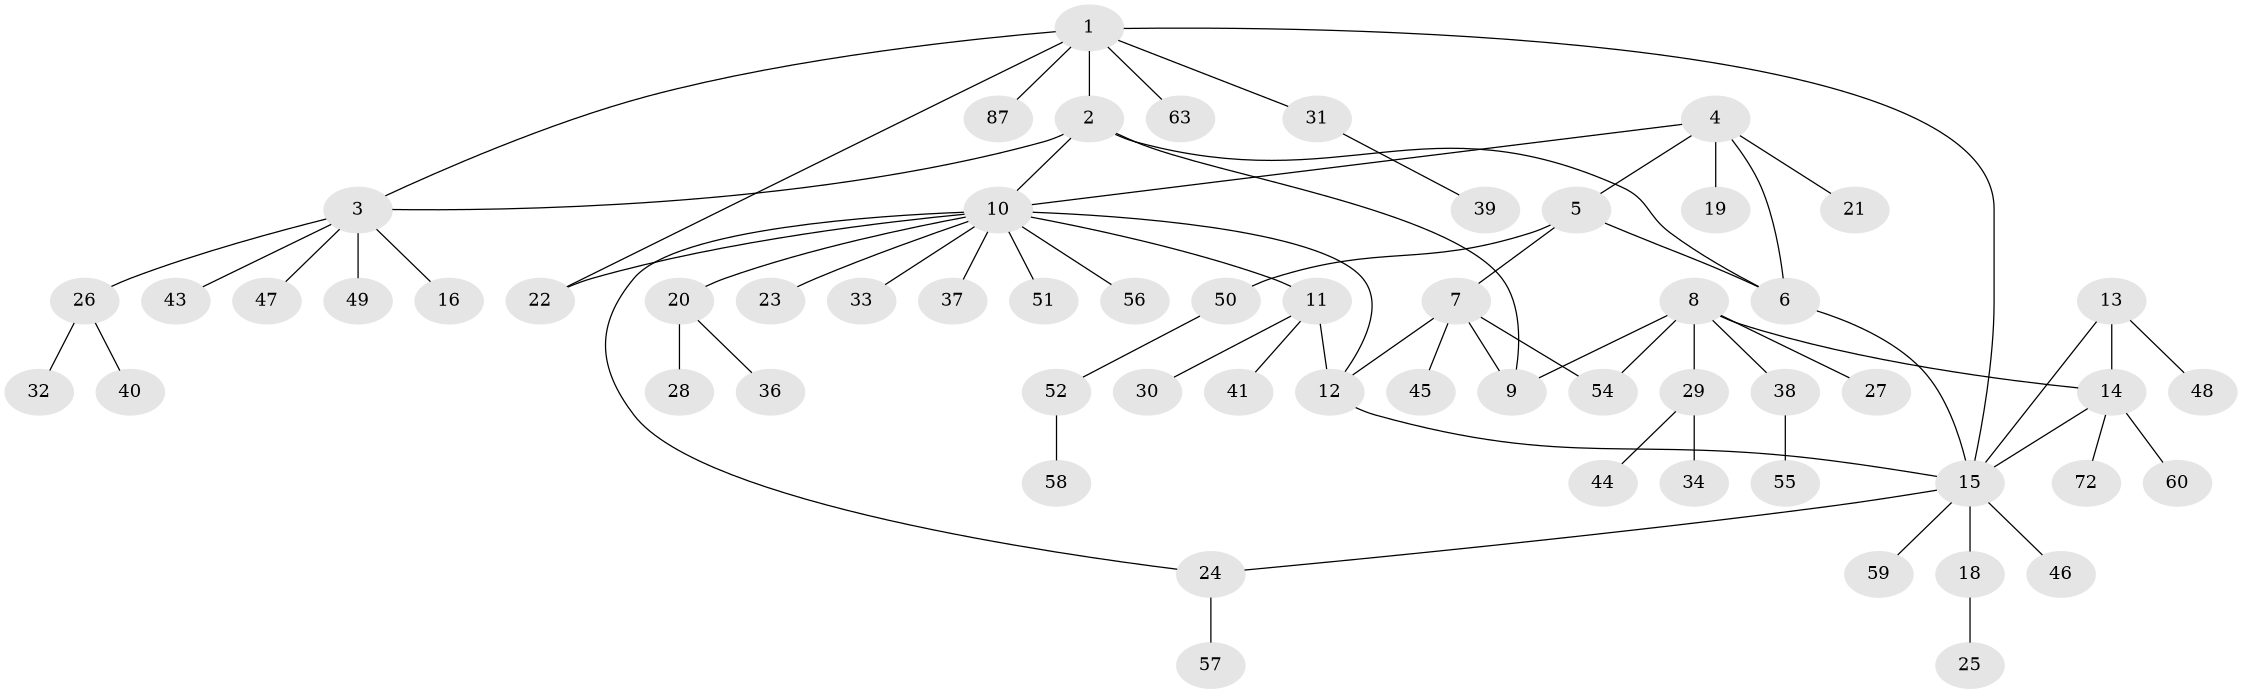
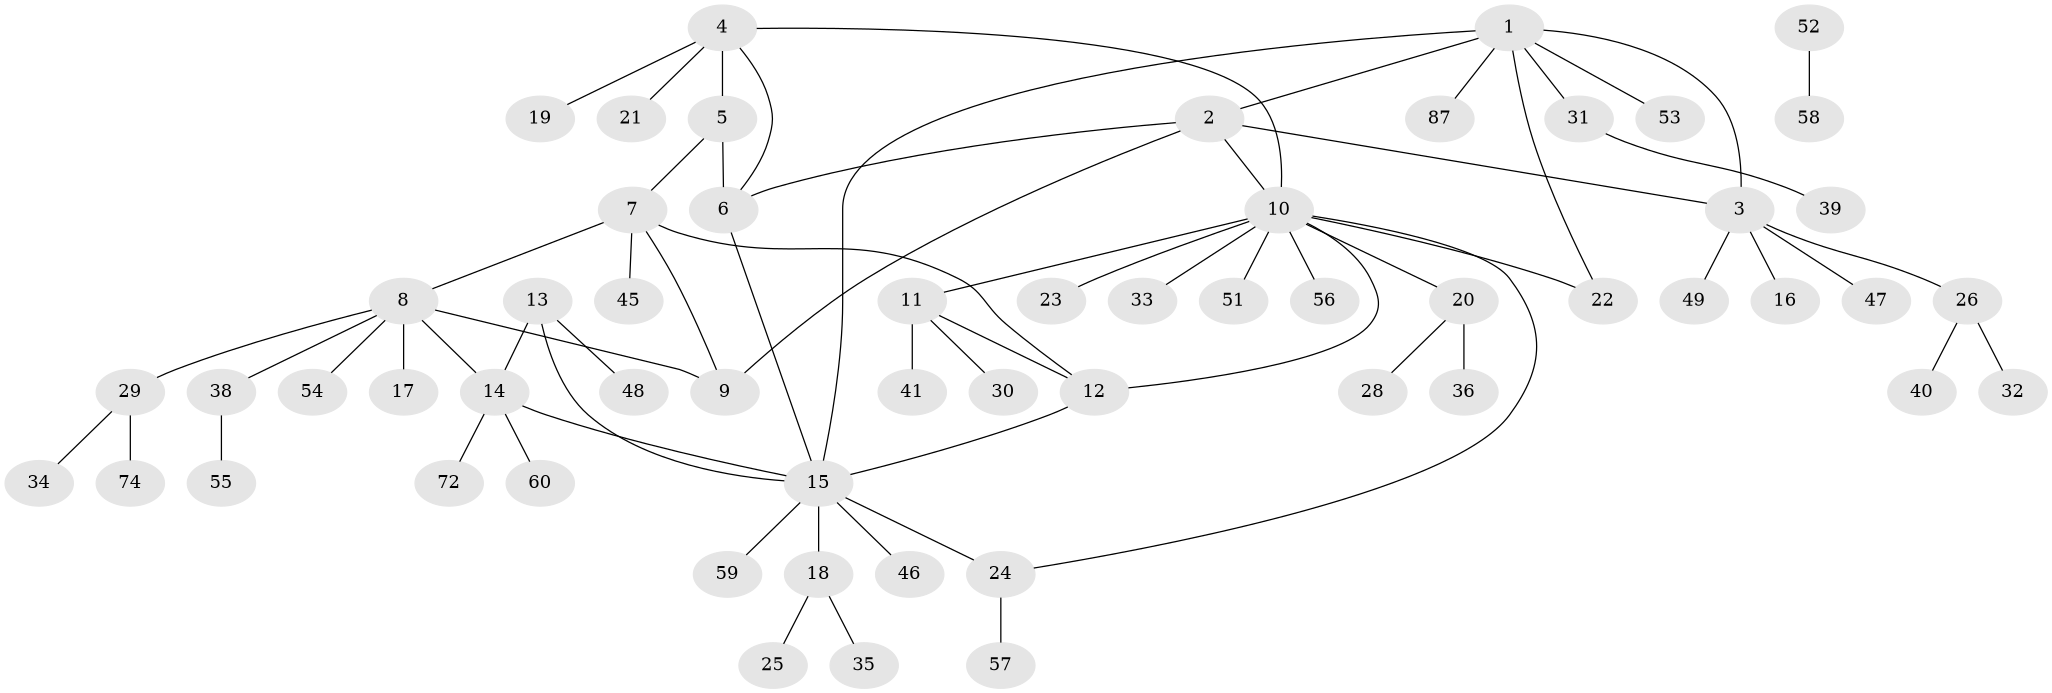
(1181, 119) -> (1670, 119)
(176, 301) -> none
(953, 301) -> none
(1226, 301) -> none
(1530, 347) -> (518, 256)
(1876, 392) -> (404, 392)
(1603, 483) -> (130, 483)
none -> (864, 666)
